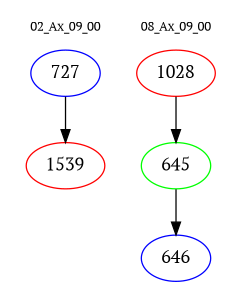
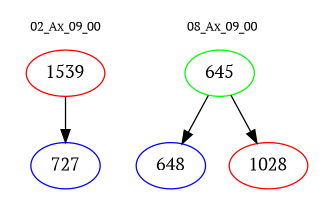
(66, 113) -> (66, 113)
(176, 113) -> (241, 113)
(176, 258) -> (171, 166)
